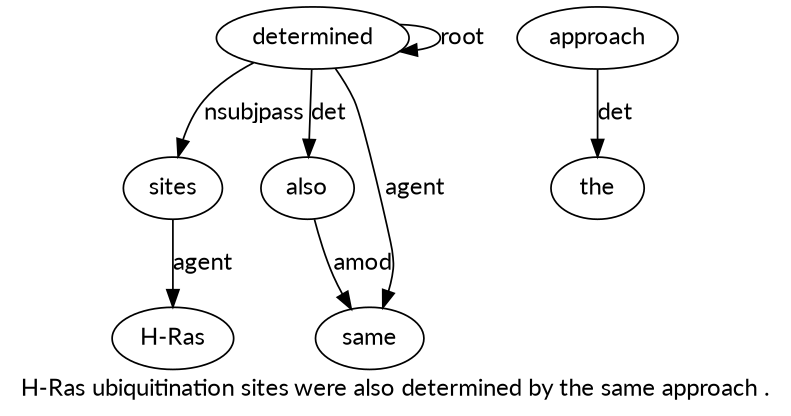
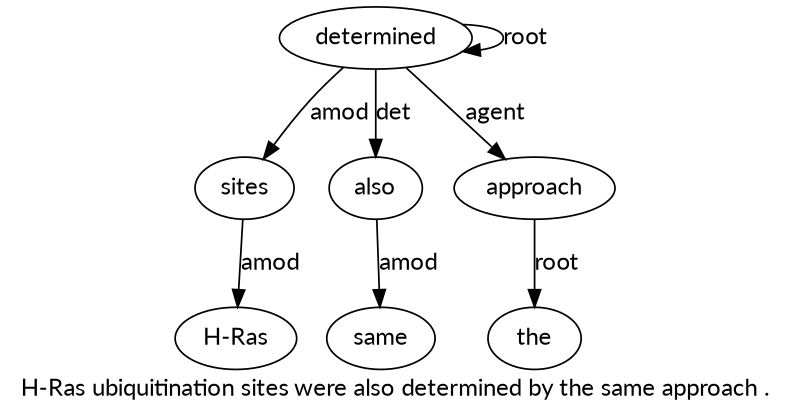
(254, 113) -> (339, 113)
(616, 113) -> (557, 263)
(376, 177) -> (449, 107)
(203, 263) -> (270, 263)
